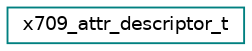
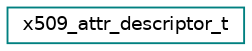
(126, 25) -> (126, 25)
